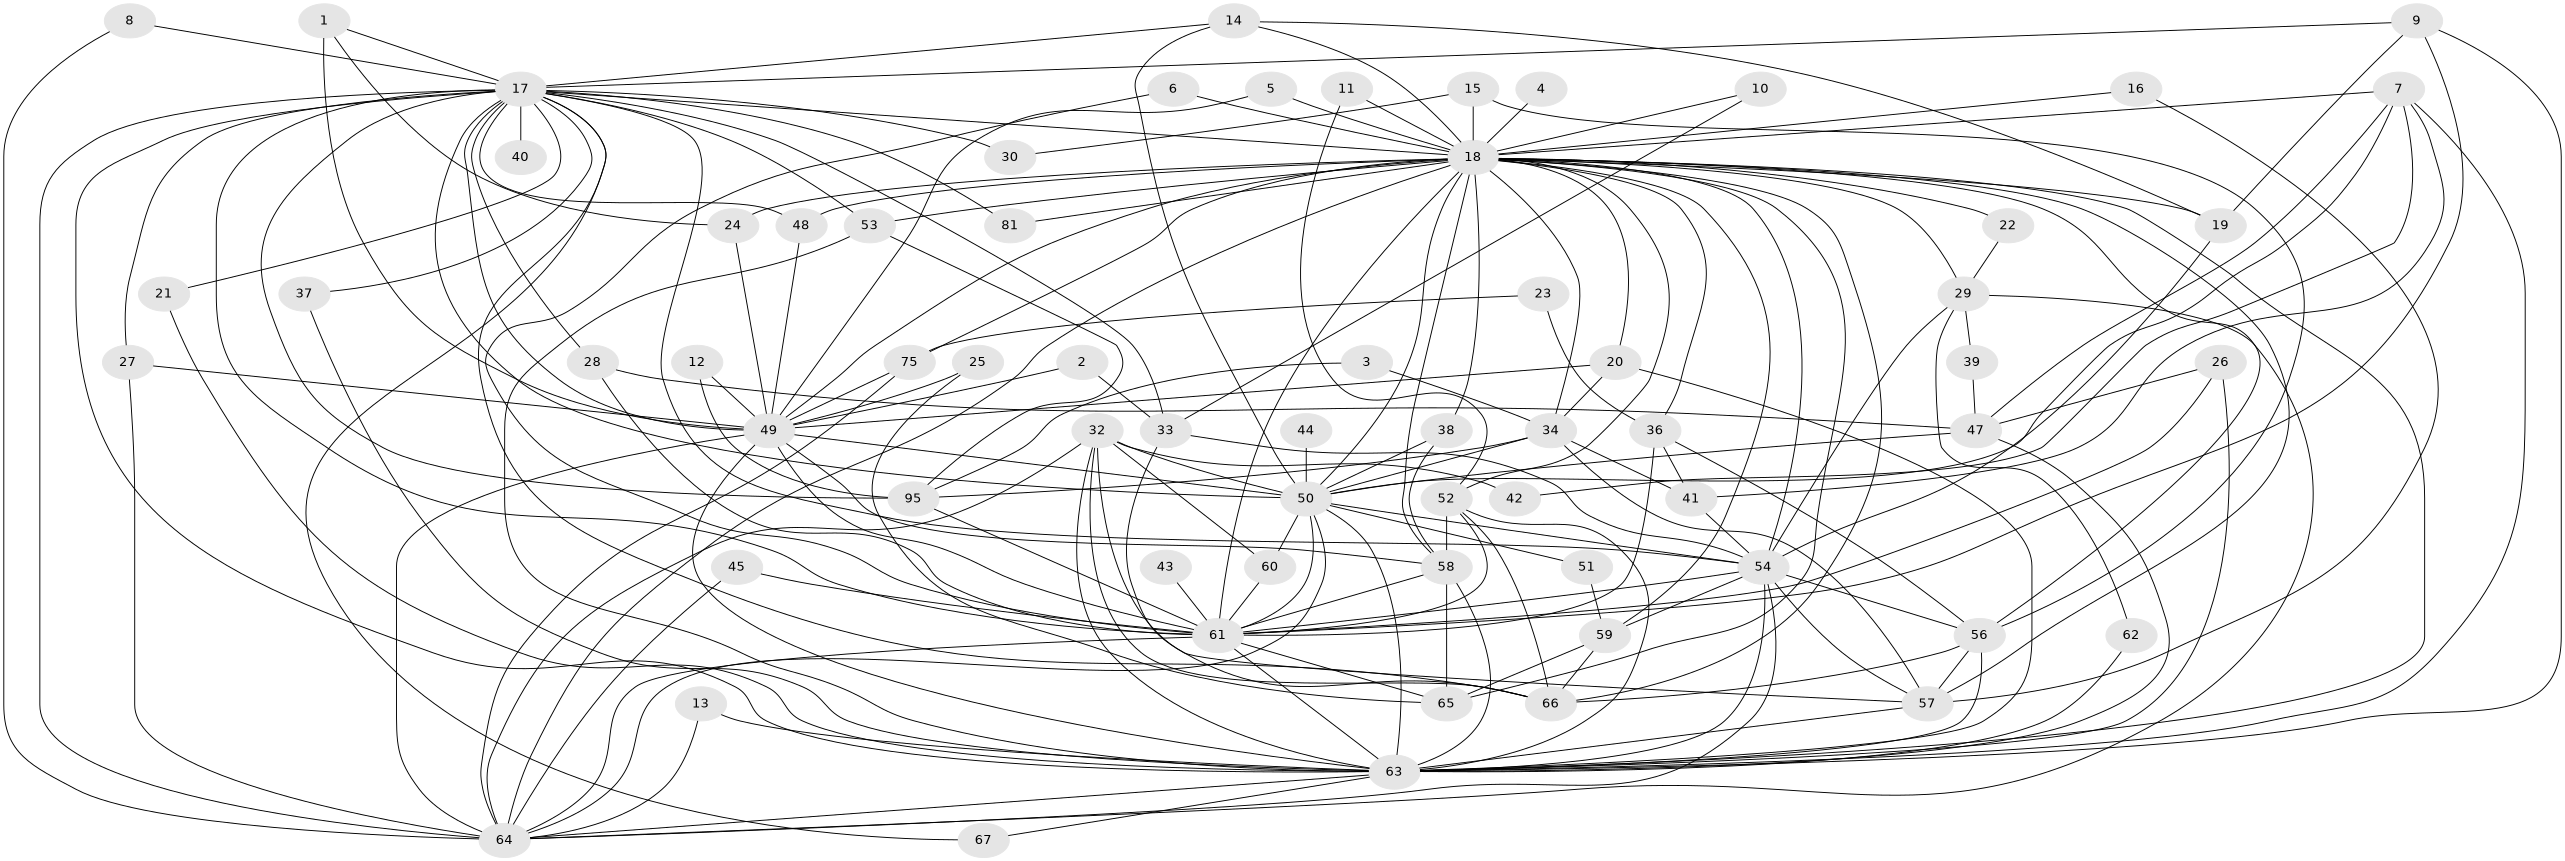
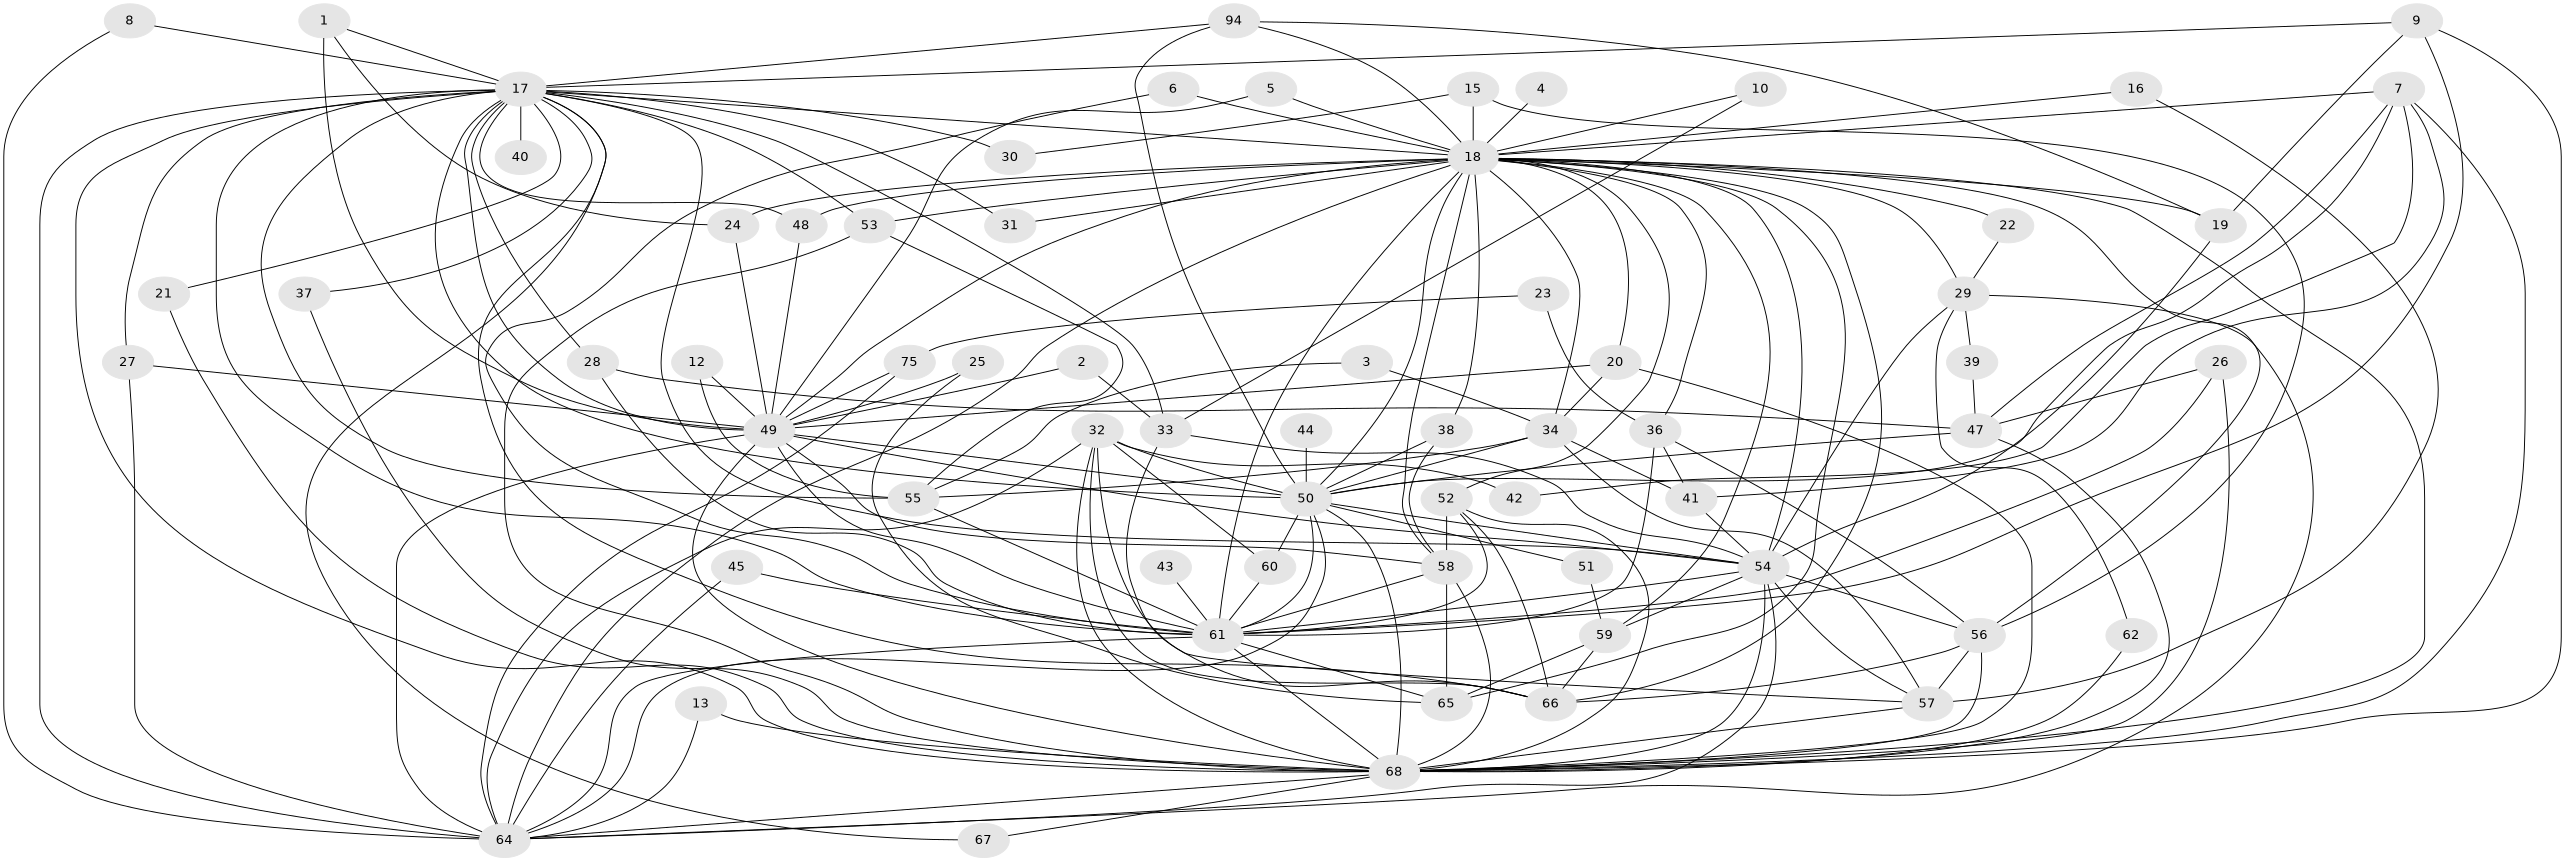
(1234, 21) -> (1234, 21)
(1347, 89) -> none
(1176, 219) -> none
(1010, 226) -> (1010, 226)
(2160, 250) -> none
(914, 499) -> (914, 499)
none -> (1264, 515)
(1394, 772) -> (1394, 772)
